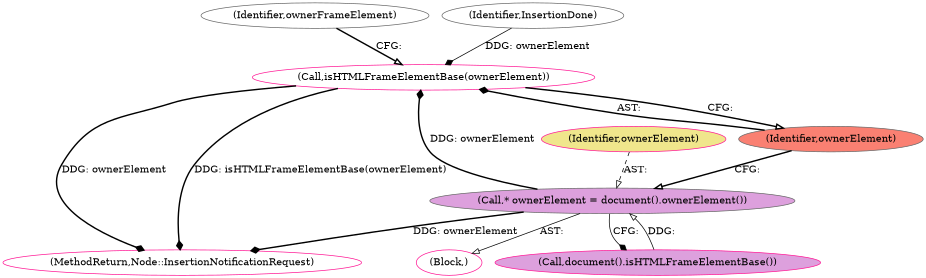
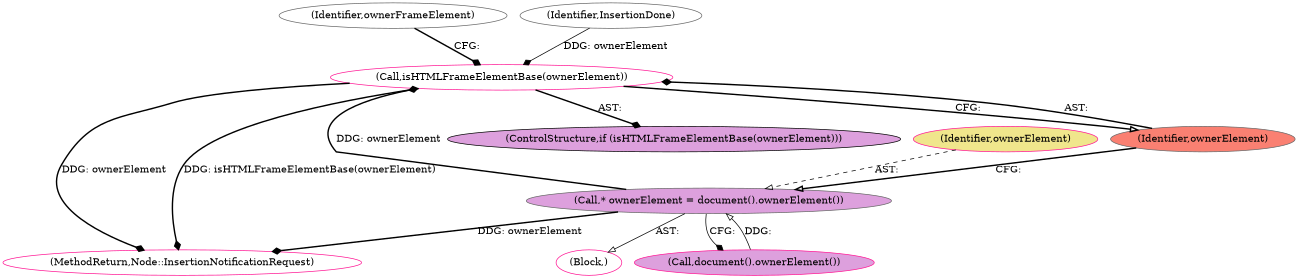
(366, 45) -> (444, 44)
none -> (674, 139)
(658, 263) -> (754, 263)
